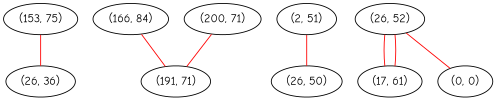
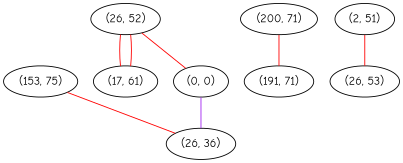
(131, 19) -> none
(307, 81) -> (365, 81)
none -> (201, 113)
